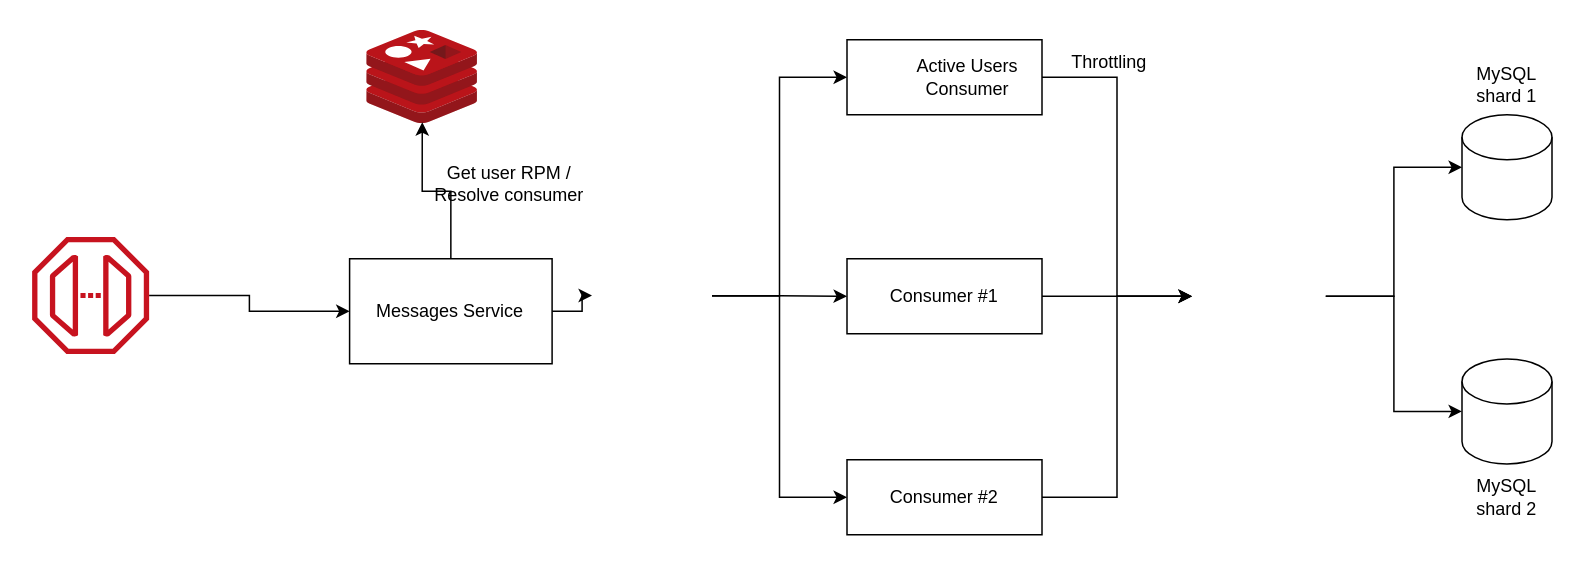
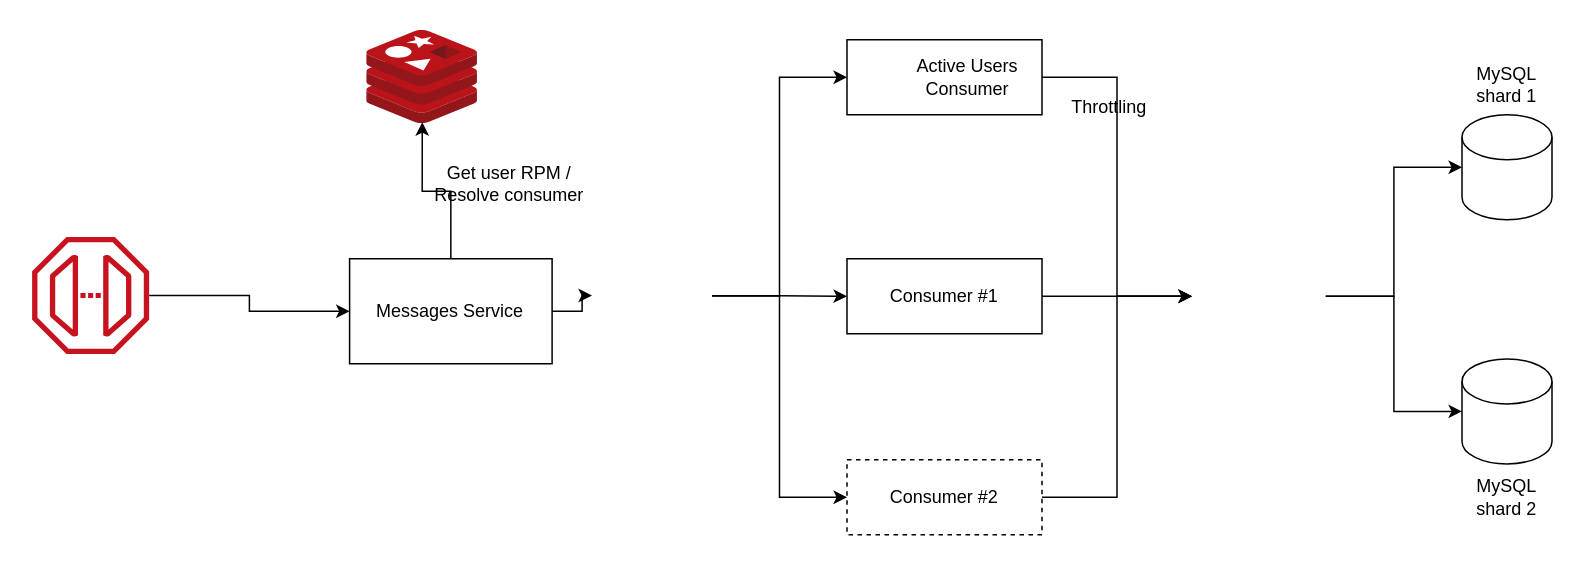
(1109, 62) -> (1109, 107)
(944, 497) -> (944, 497)
